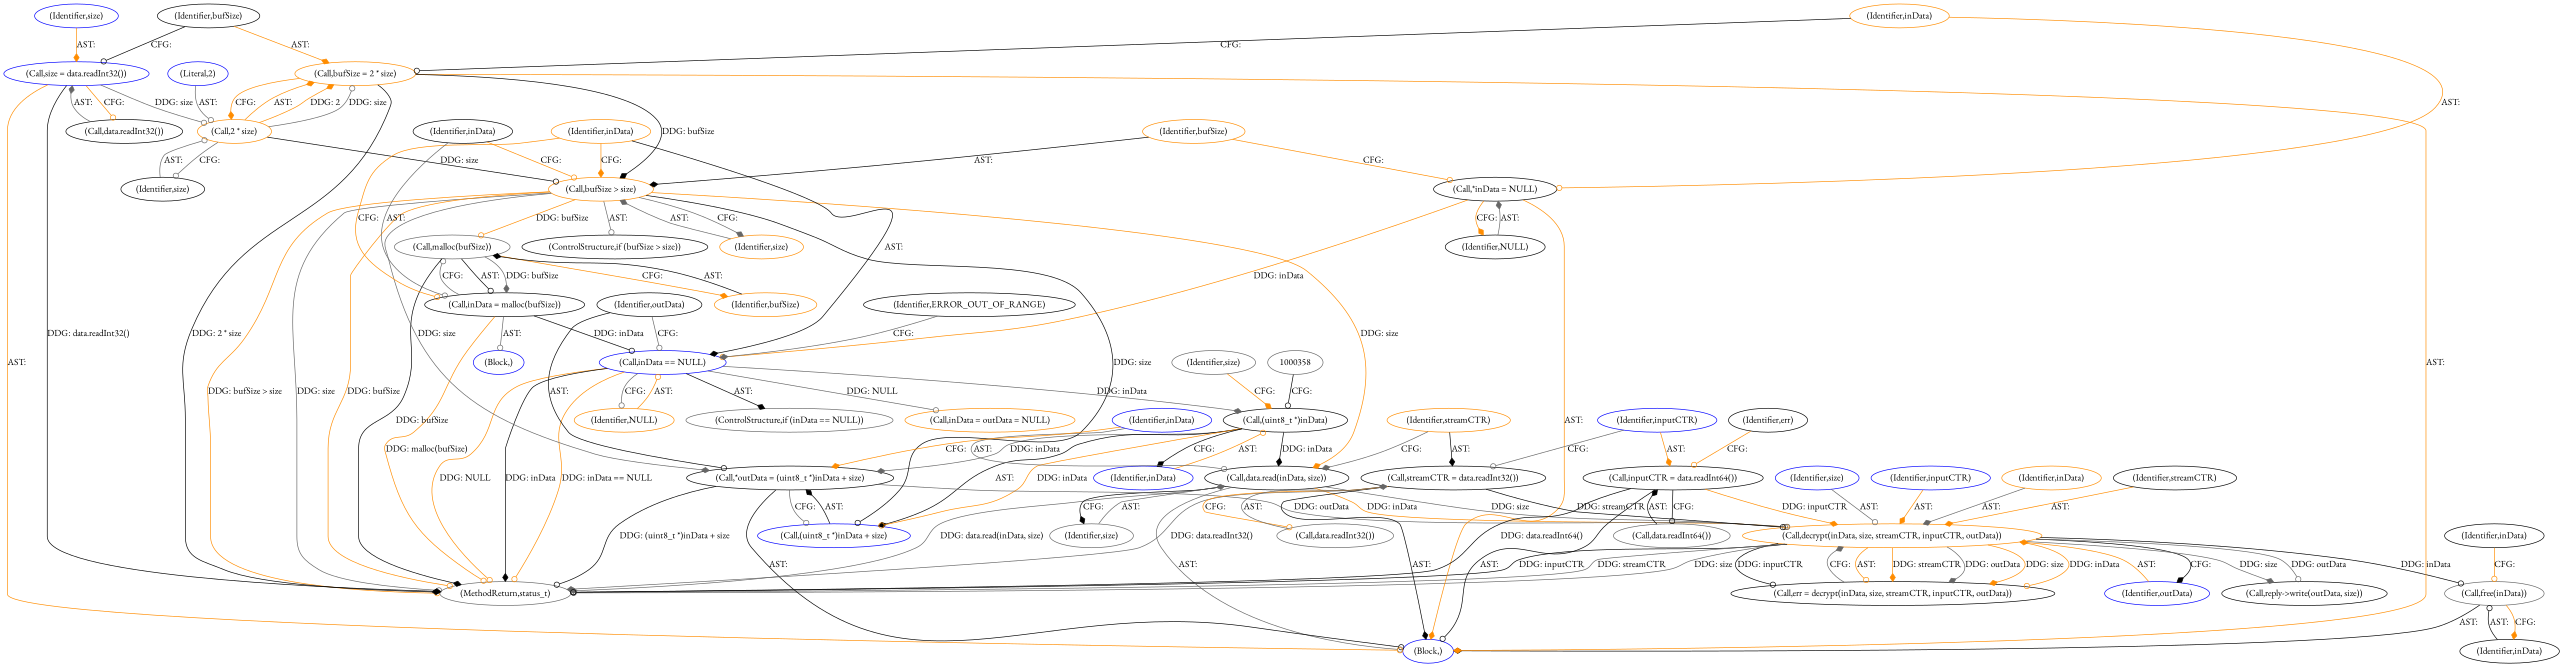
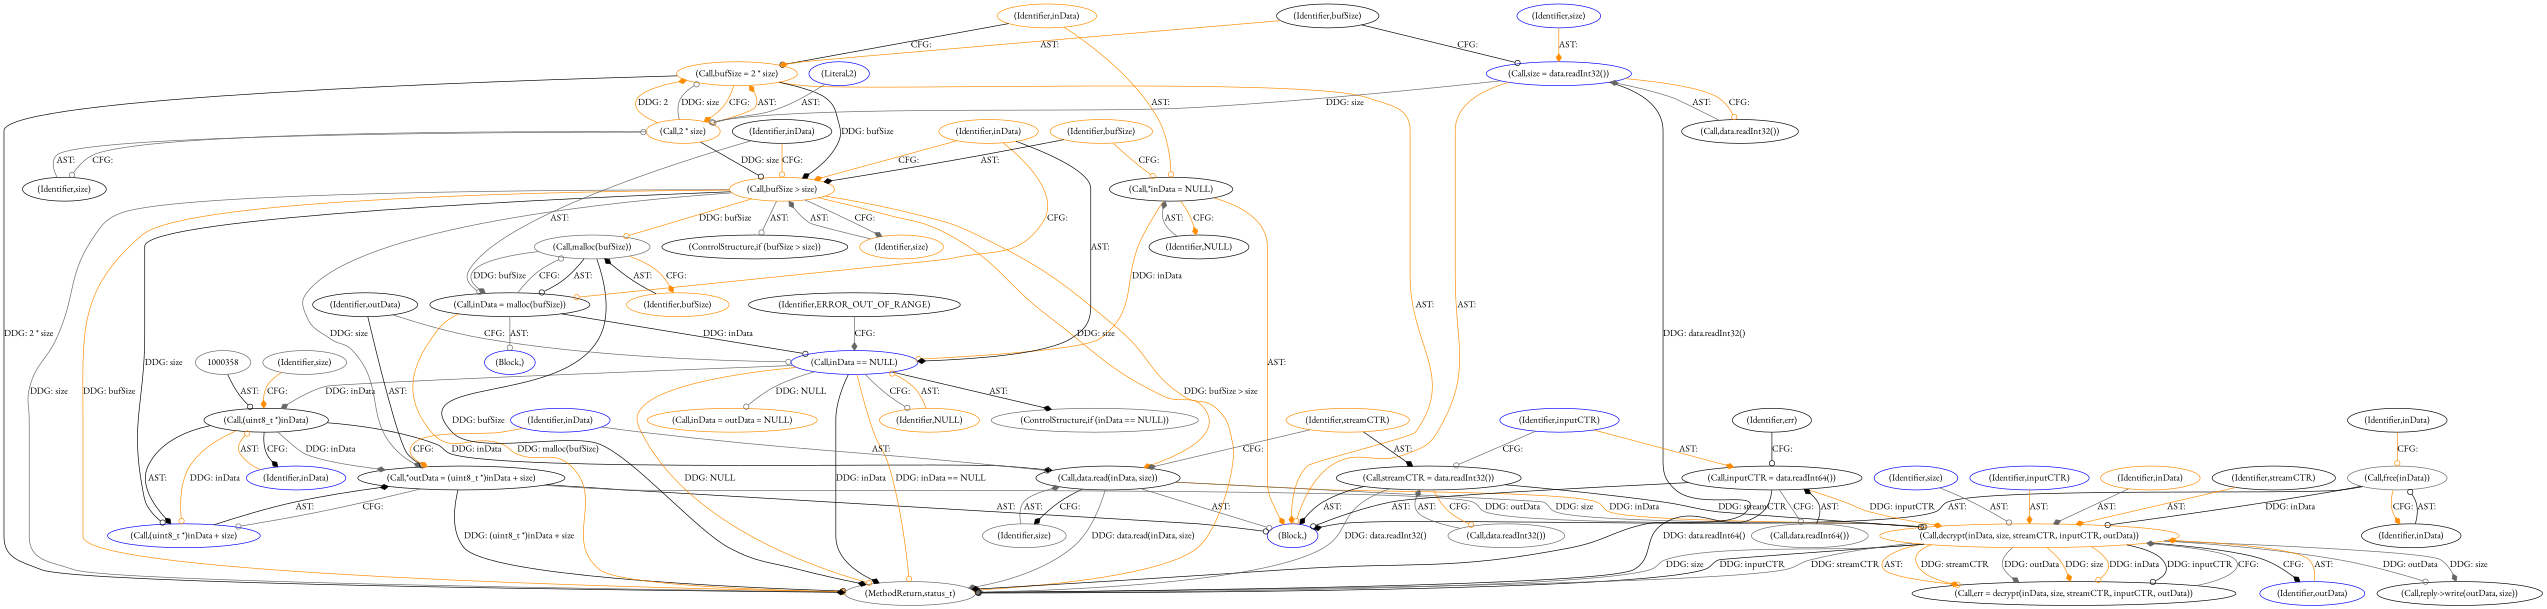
(1303, 391) -> (251, 391)
(1724, 447) -> (1772, 446)
(1673, 504) -> (1789, 505)
(2261, 550) -> (2236, 507)
